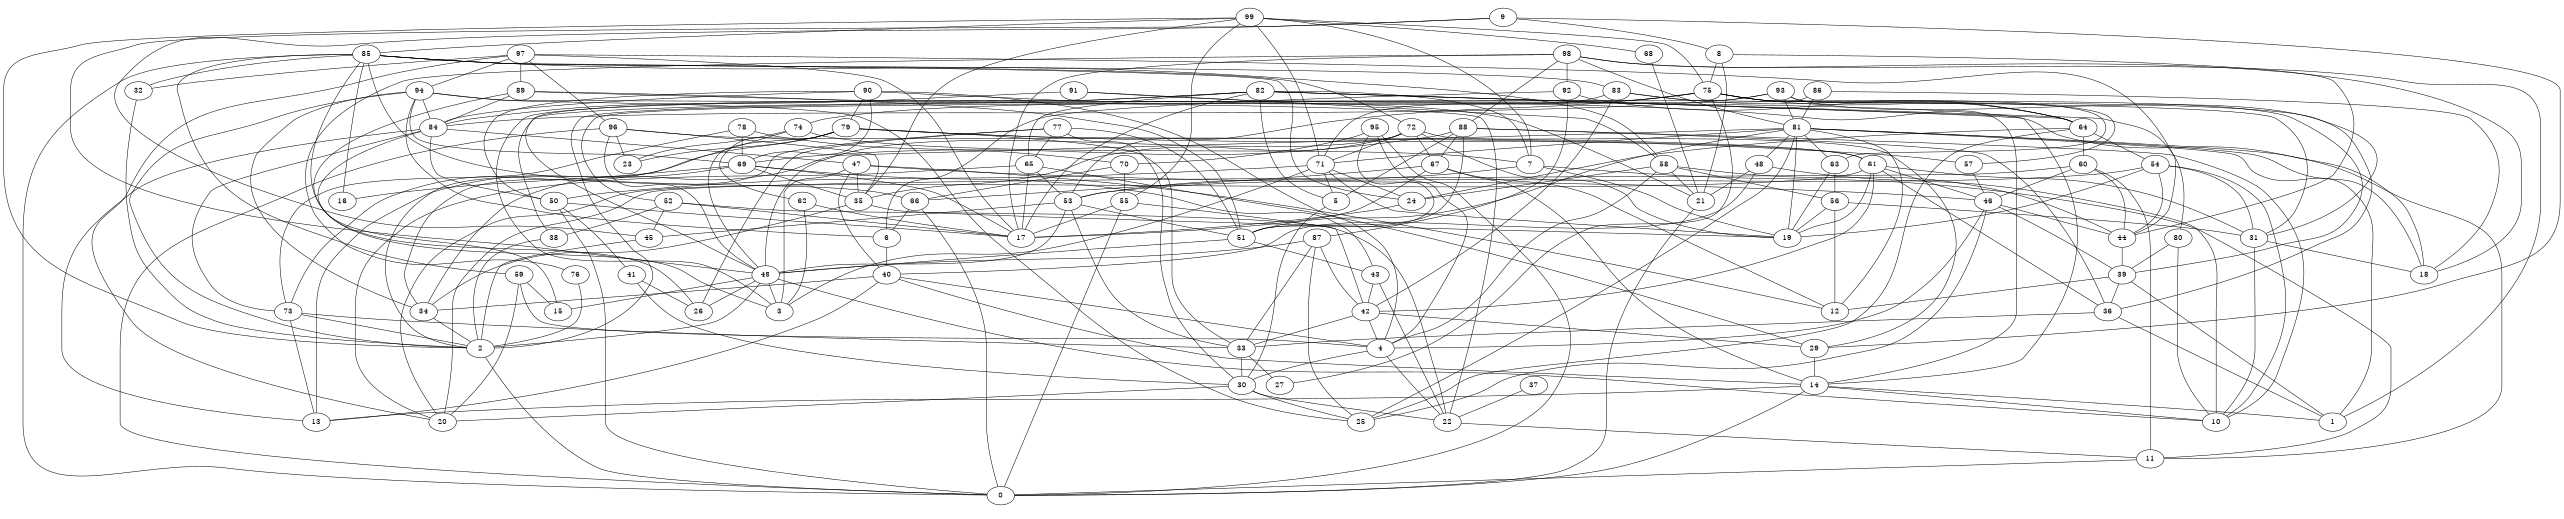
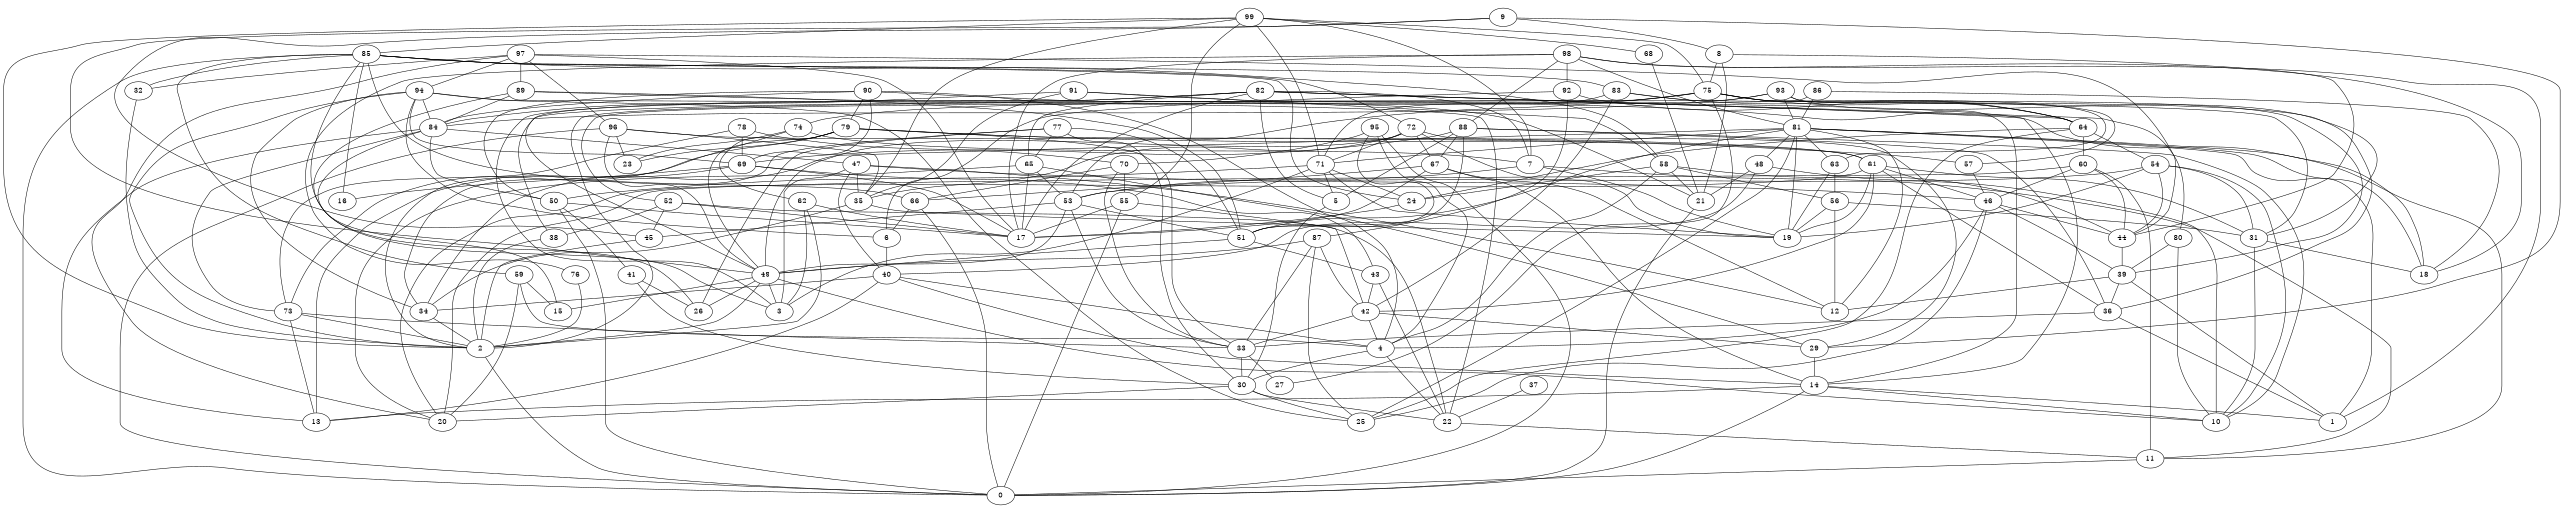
(800, 183) -> (974, 129)
none -> (1131, 284)
none -> (727, 329)
